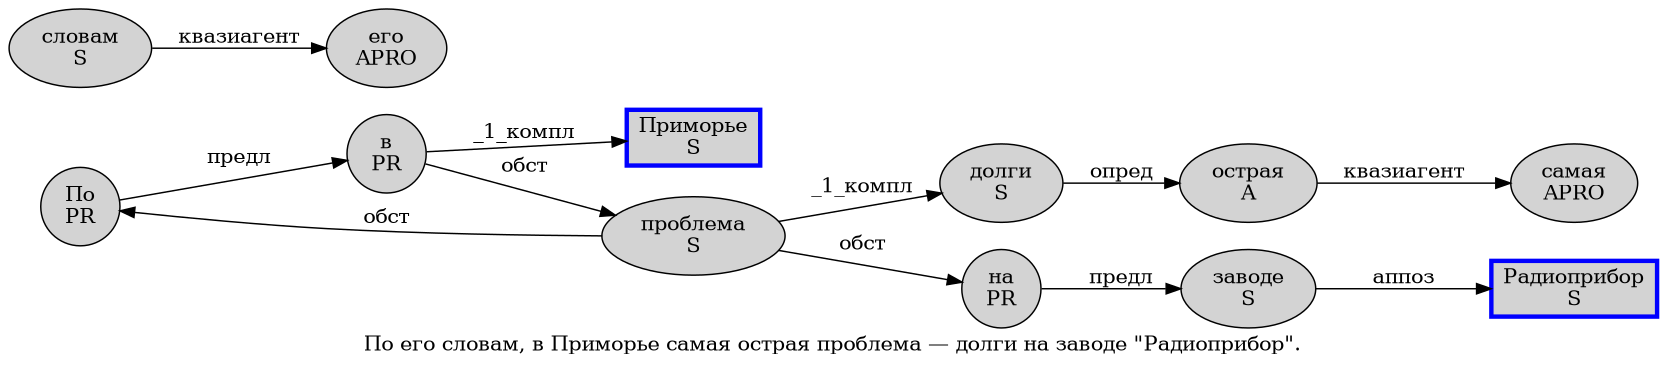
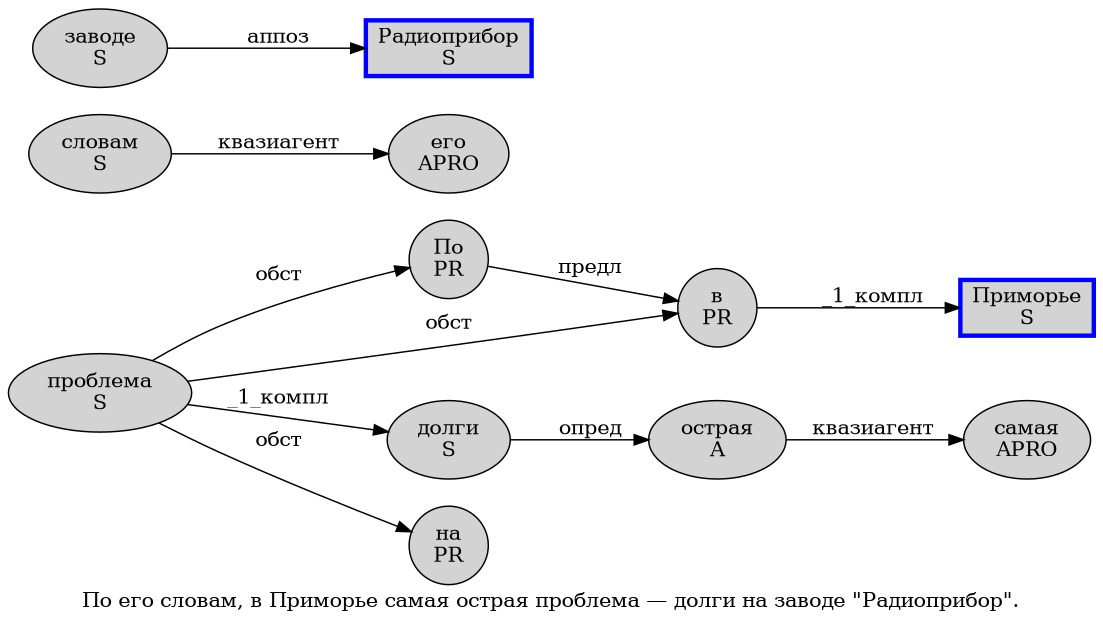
(513, 188) -> (425, 349)
(1104, 289) -> none
